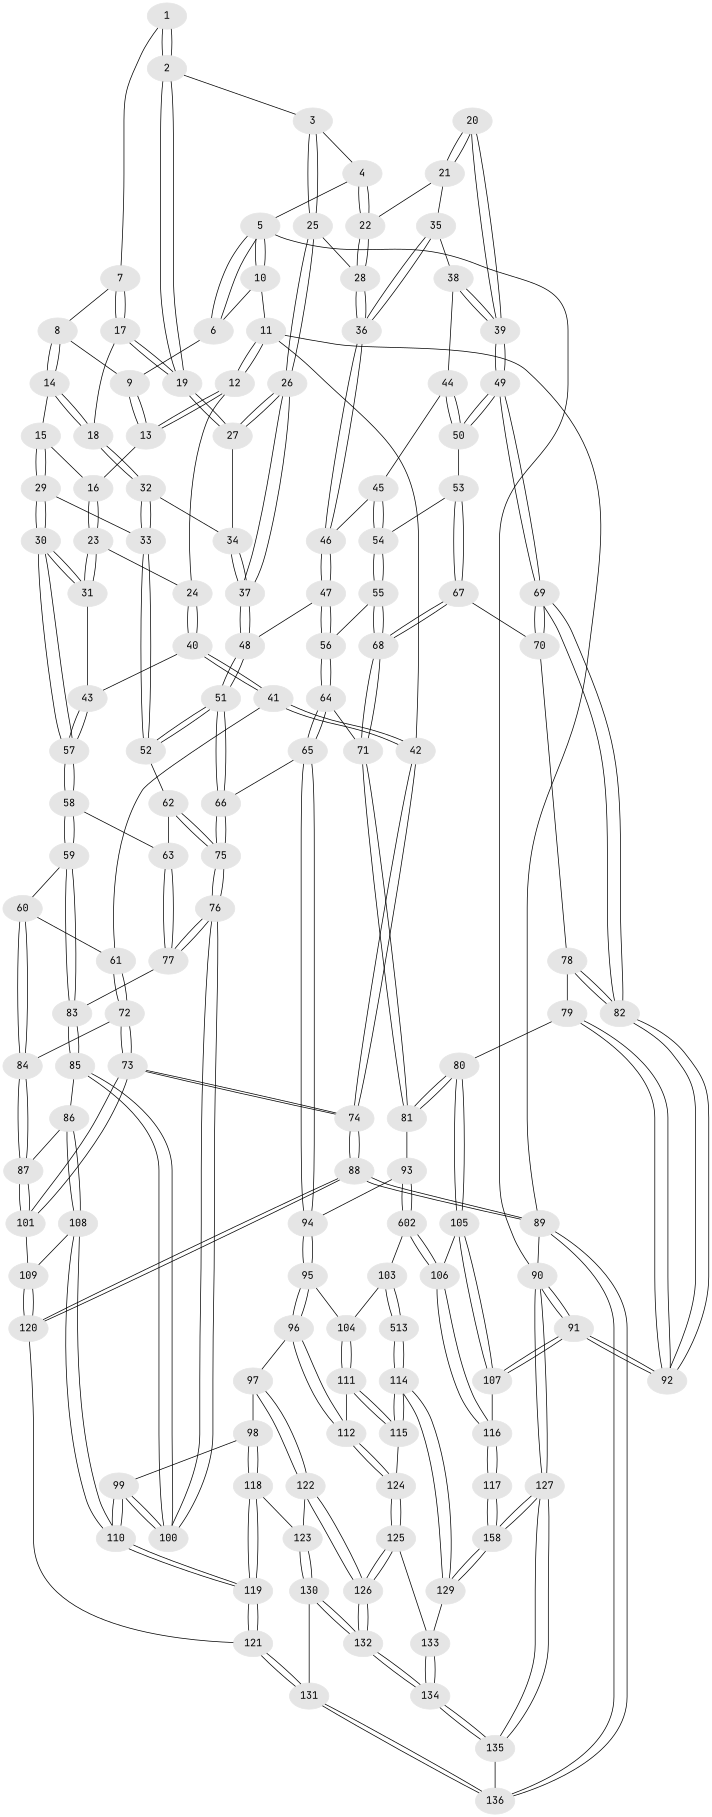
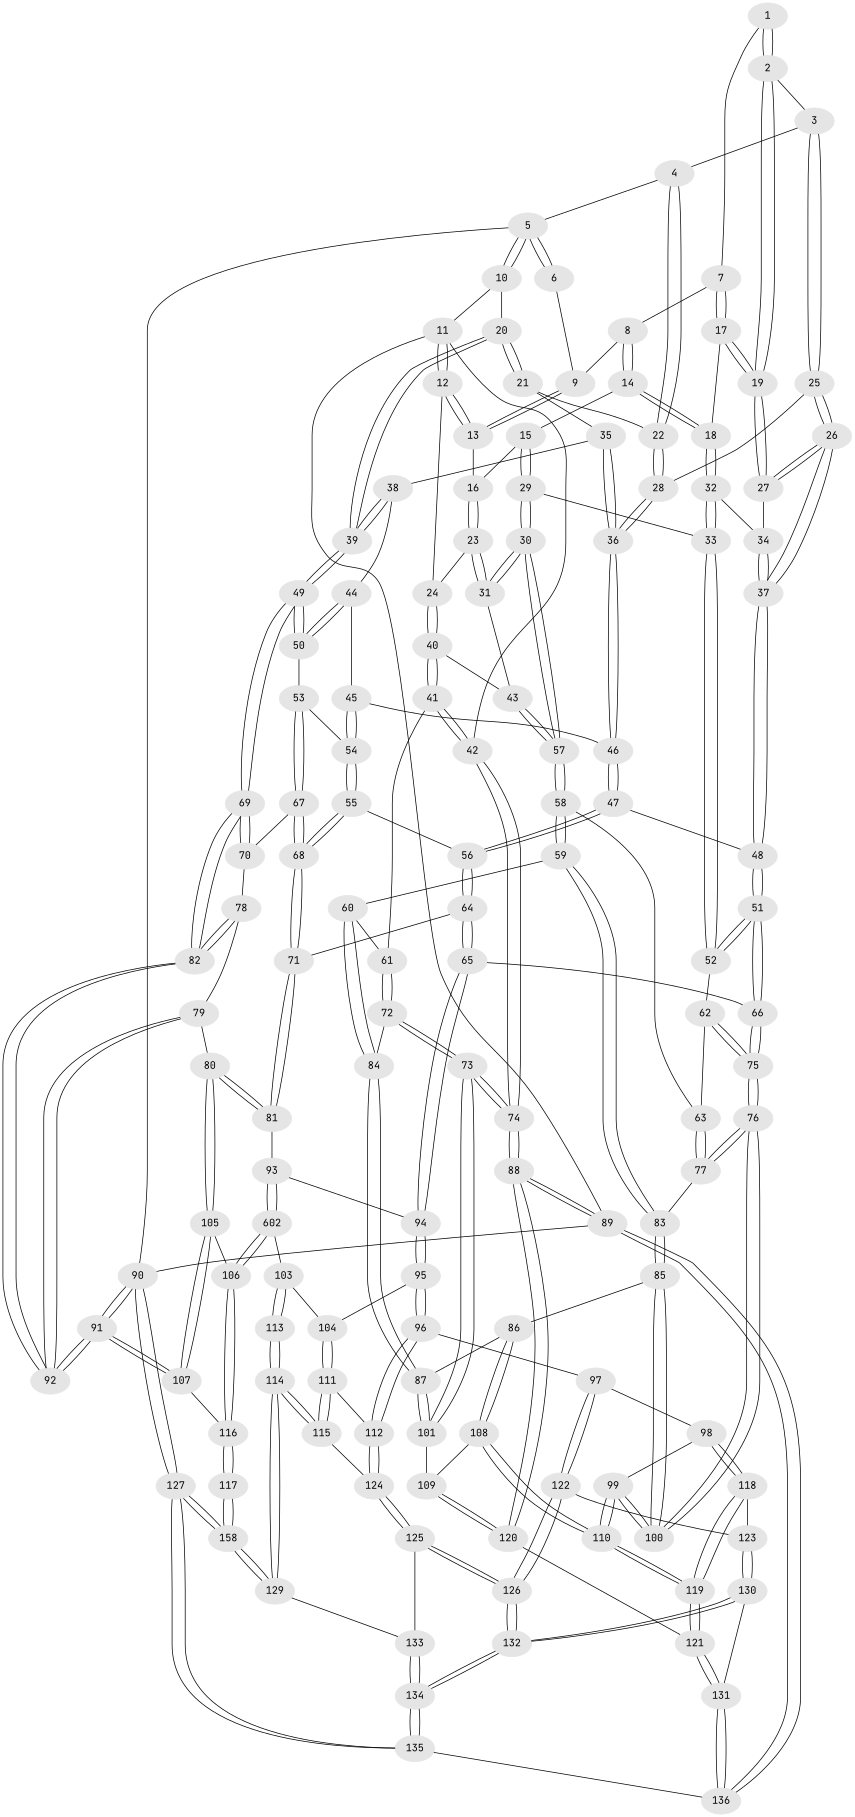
(237, 305) -> (502, 305)
(399, 1329) -> (275, 1329)
